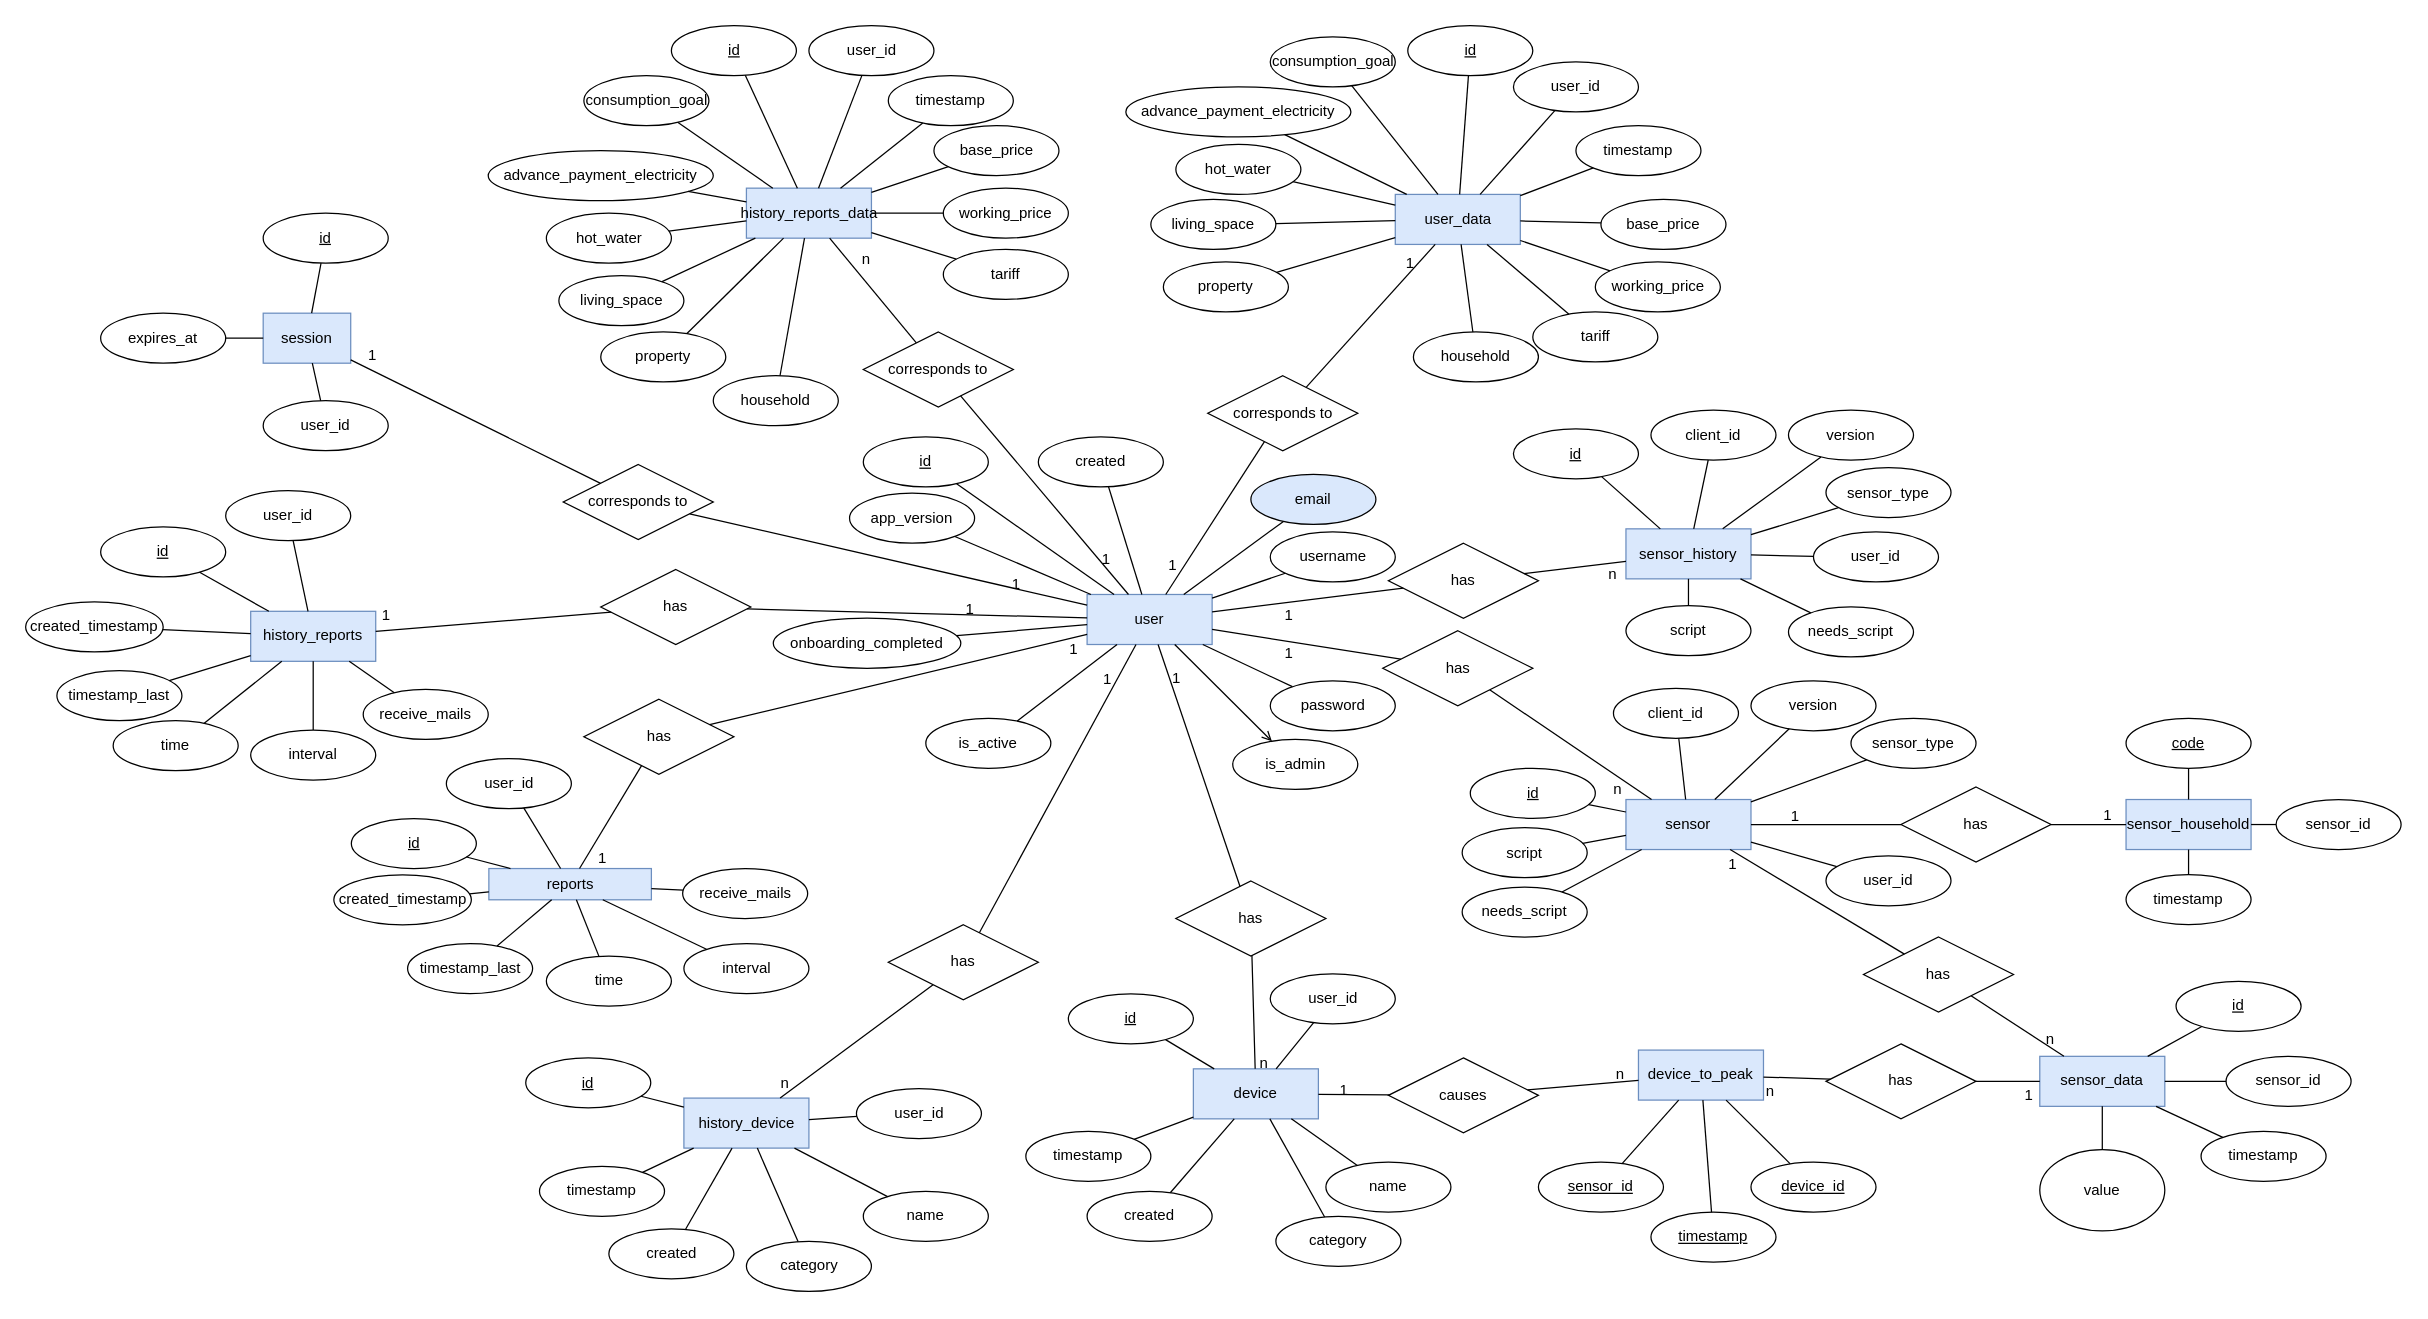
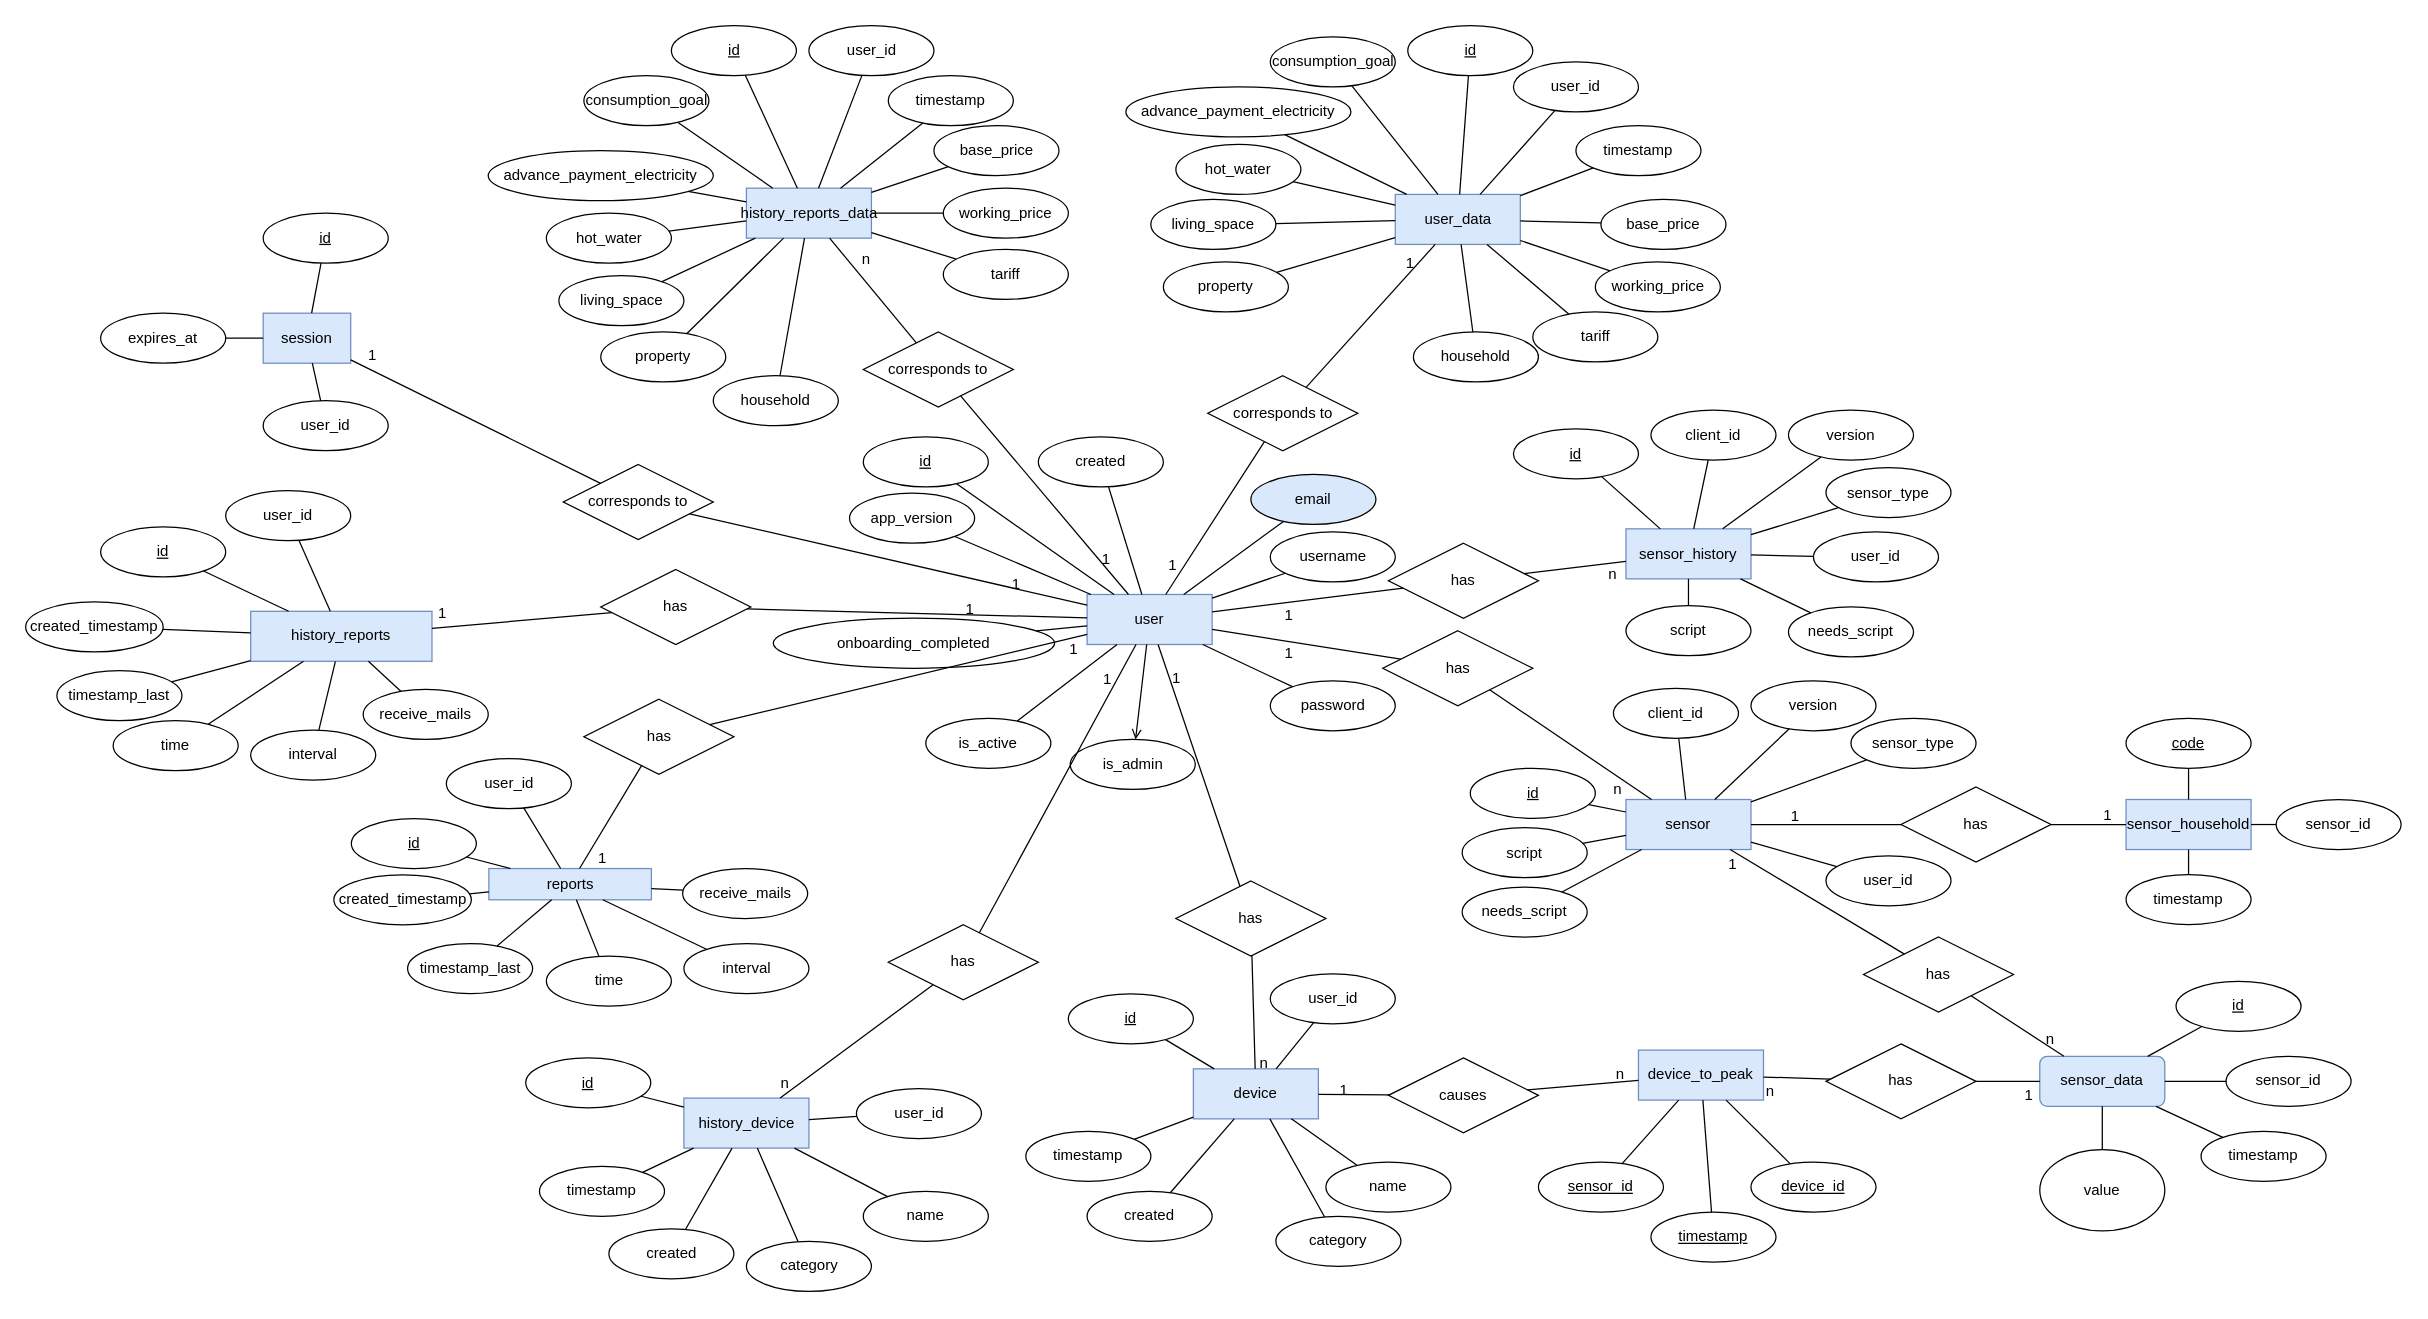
(313, 636) -> (341, 636)
(867, 643) -> (914, 643)
(1295, 764) -> (1133, 764)
(2102, 1081) -> (2102, 1081)
